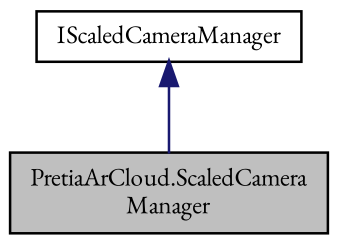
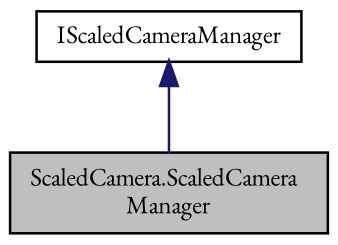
(169, 193) -> (169, 193)
